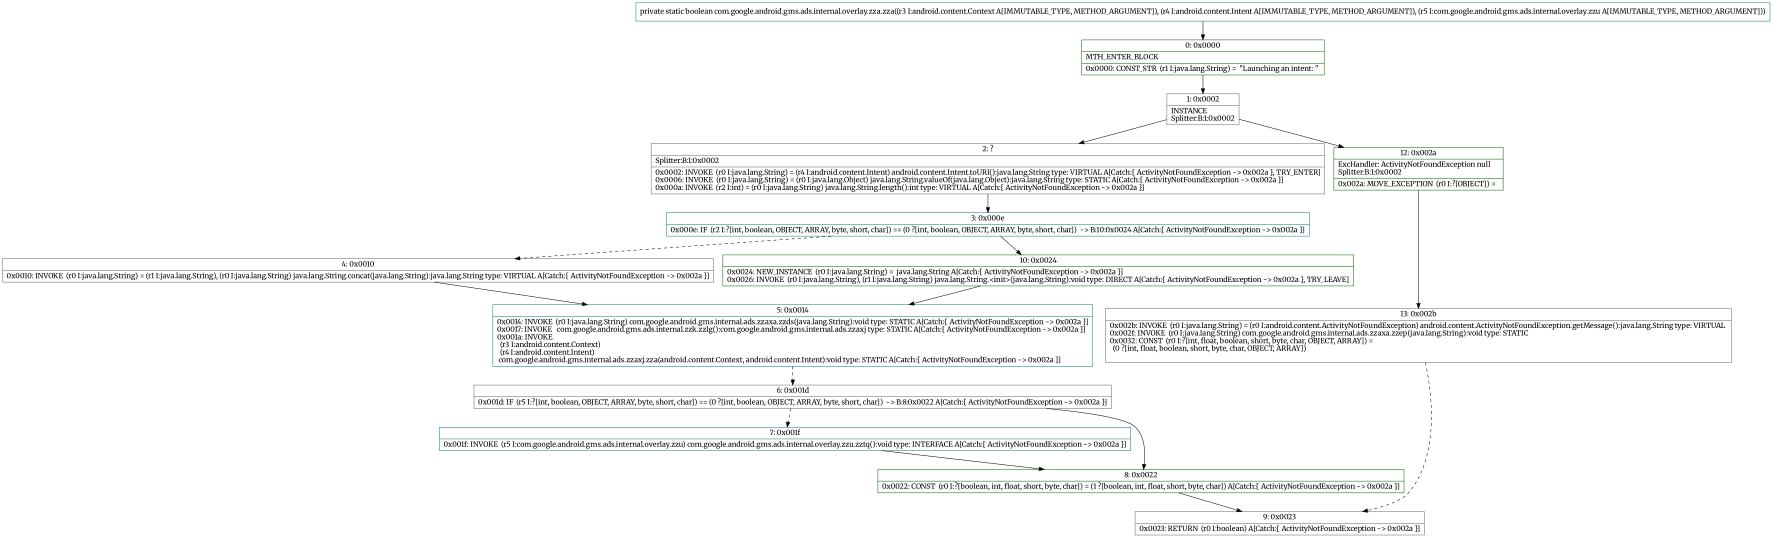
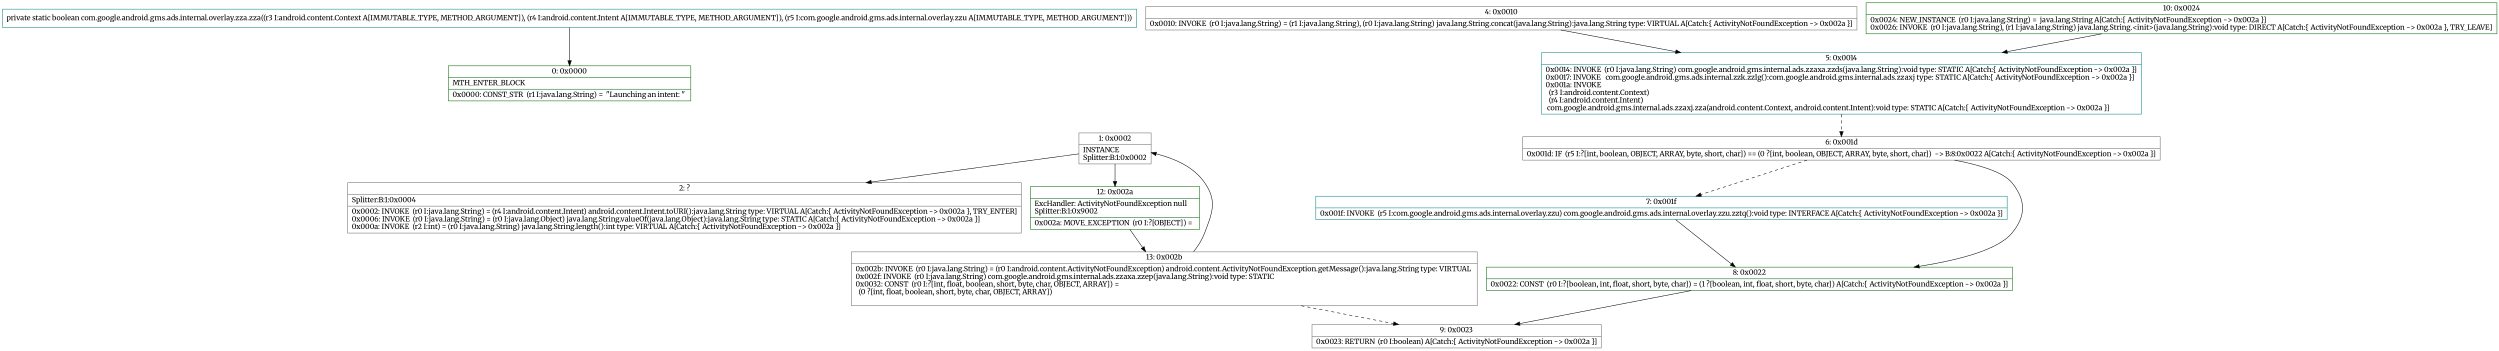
(1203, 82) -> (1209, 190)
(687, 161) -> (384, 200)
(1370, 172) -> (1066, 211)
(988, 224) -> none
